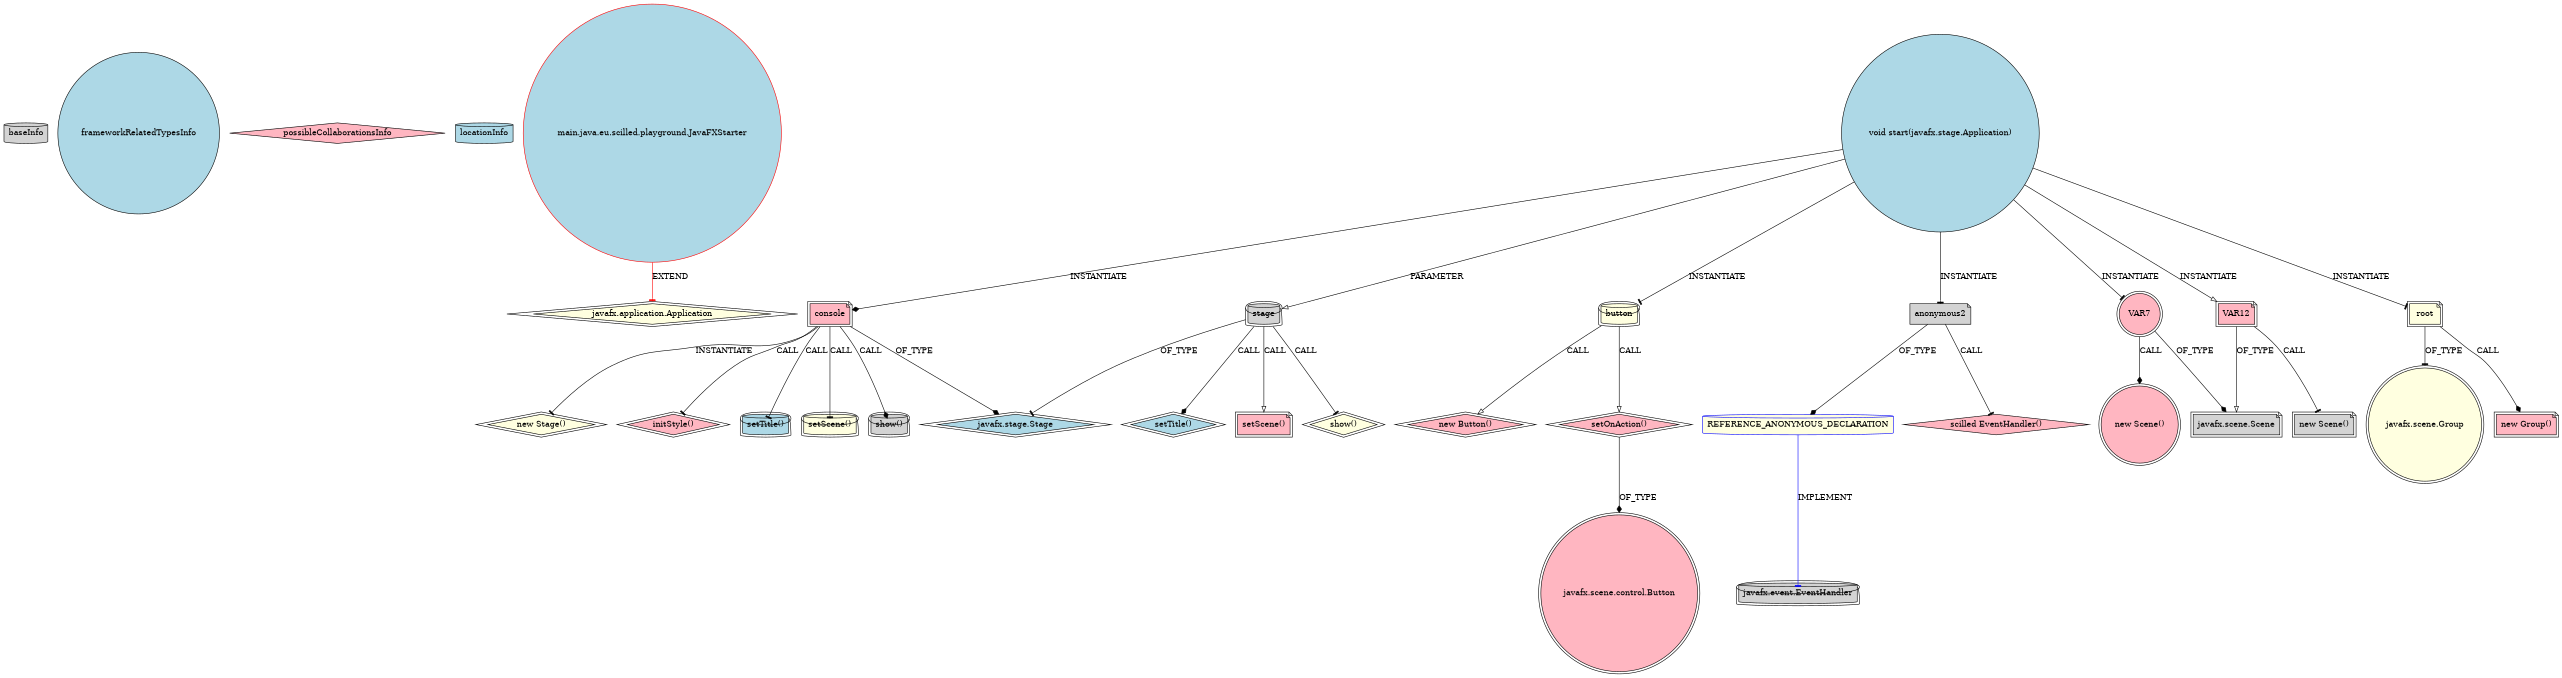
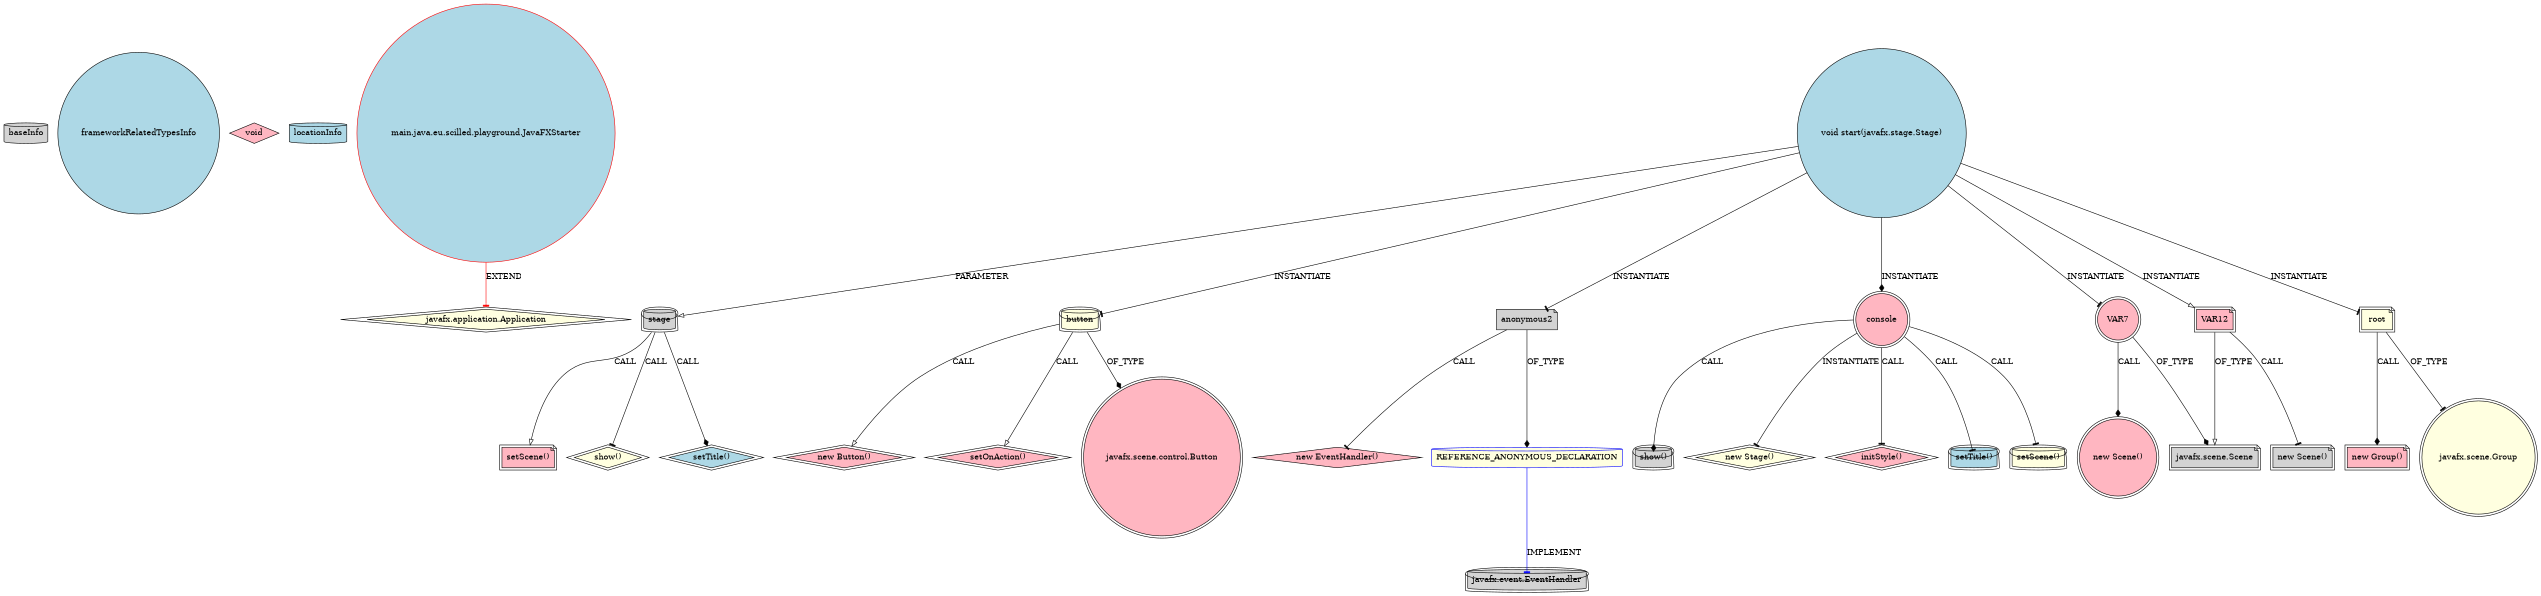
(337, 133) -> (254, 133)
(1940, 133) -> (1882, 133)
(830, 314) -> (1882, 320)
(1016, 425) -> none
(1996, 425) -> (1337, 457)
(1619, 471) -> (1102, 357)
